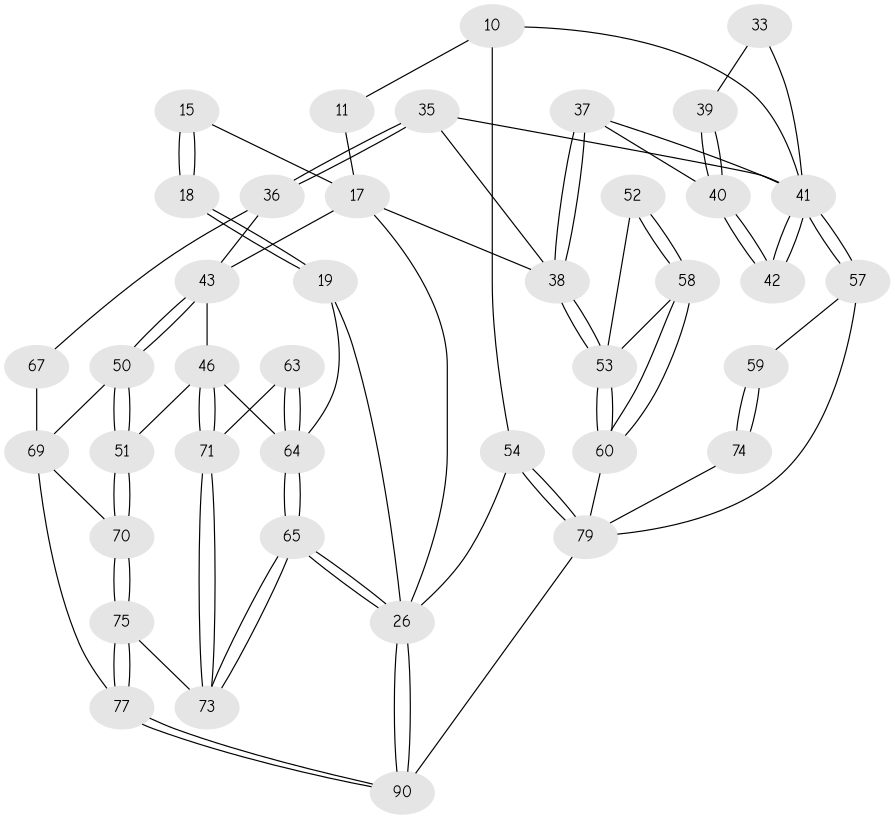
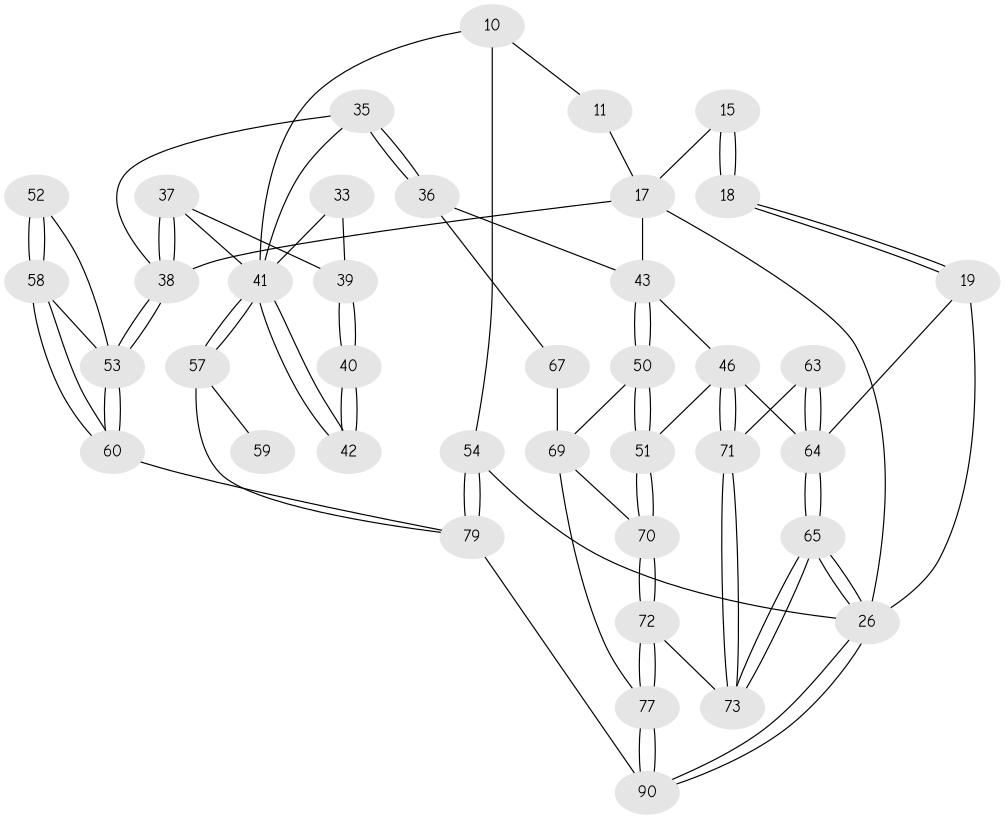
(668, 165) -> (253, 237)
(740, 452) -> none
(122, 622) -> (647, 622)
